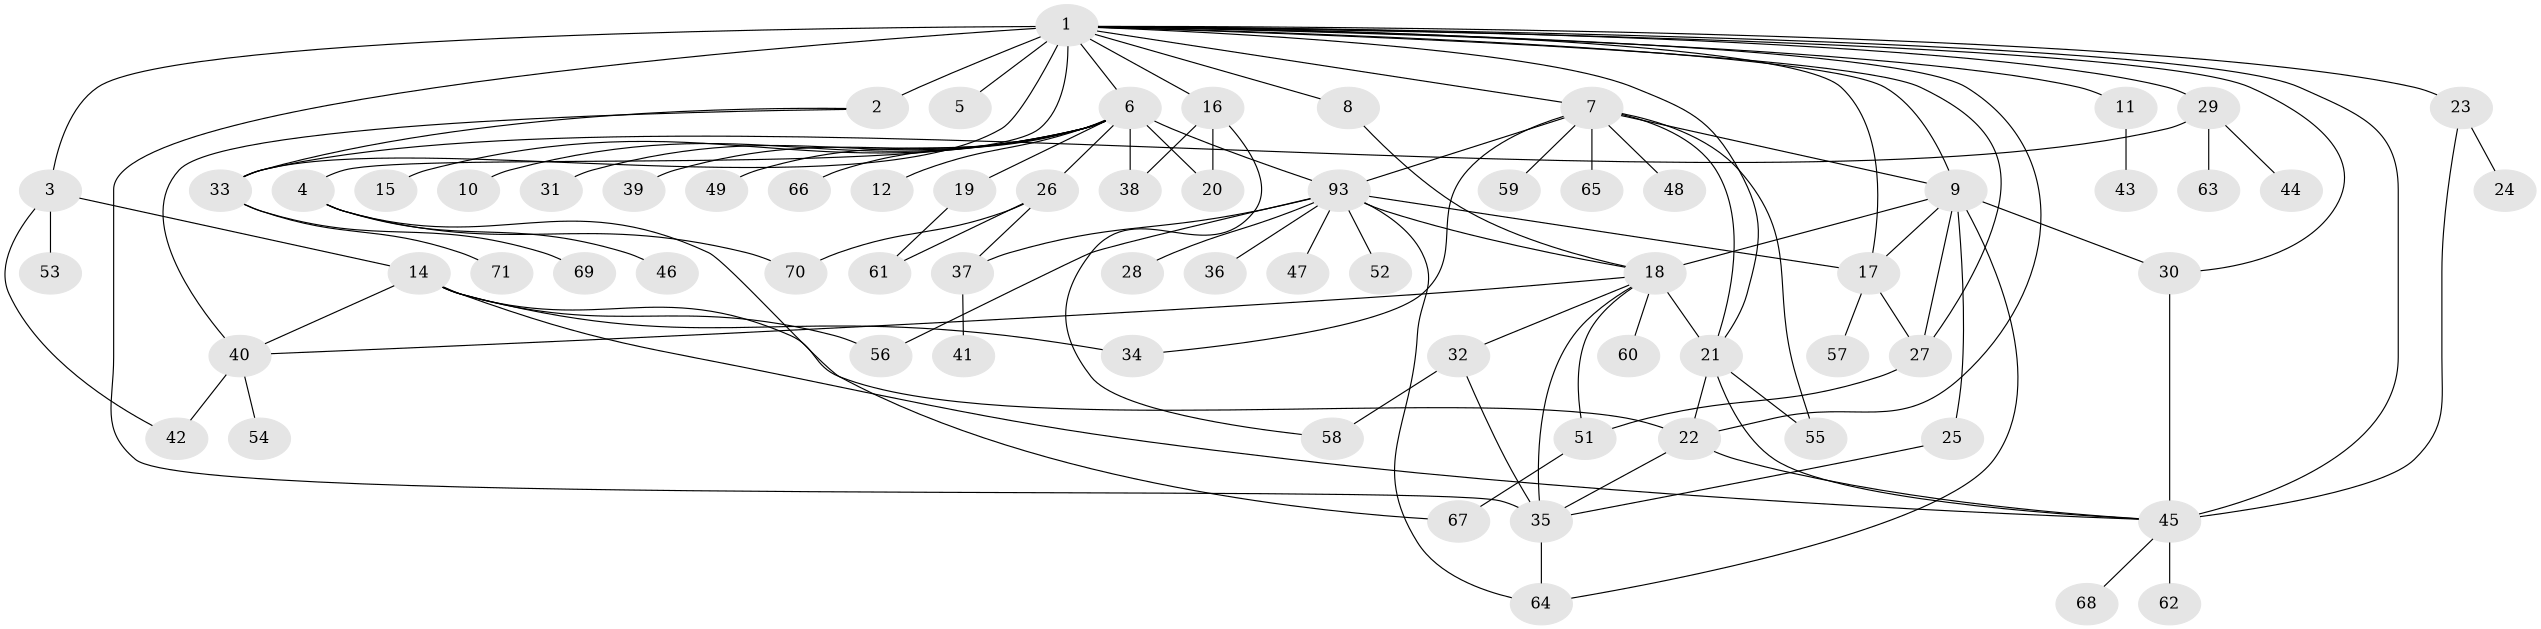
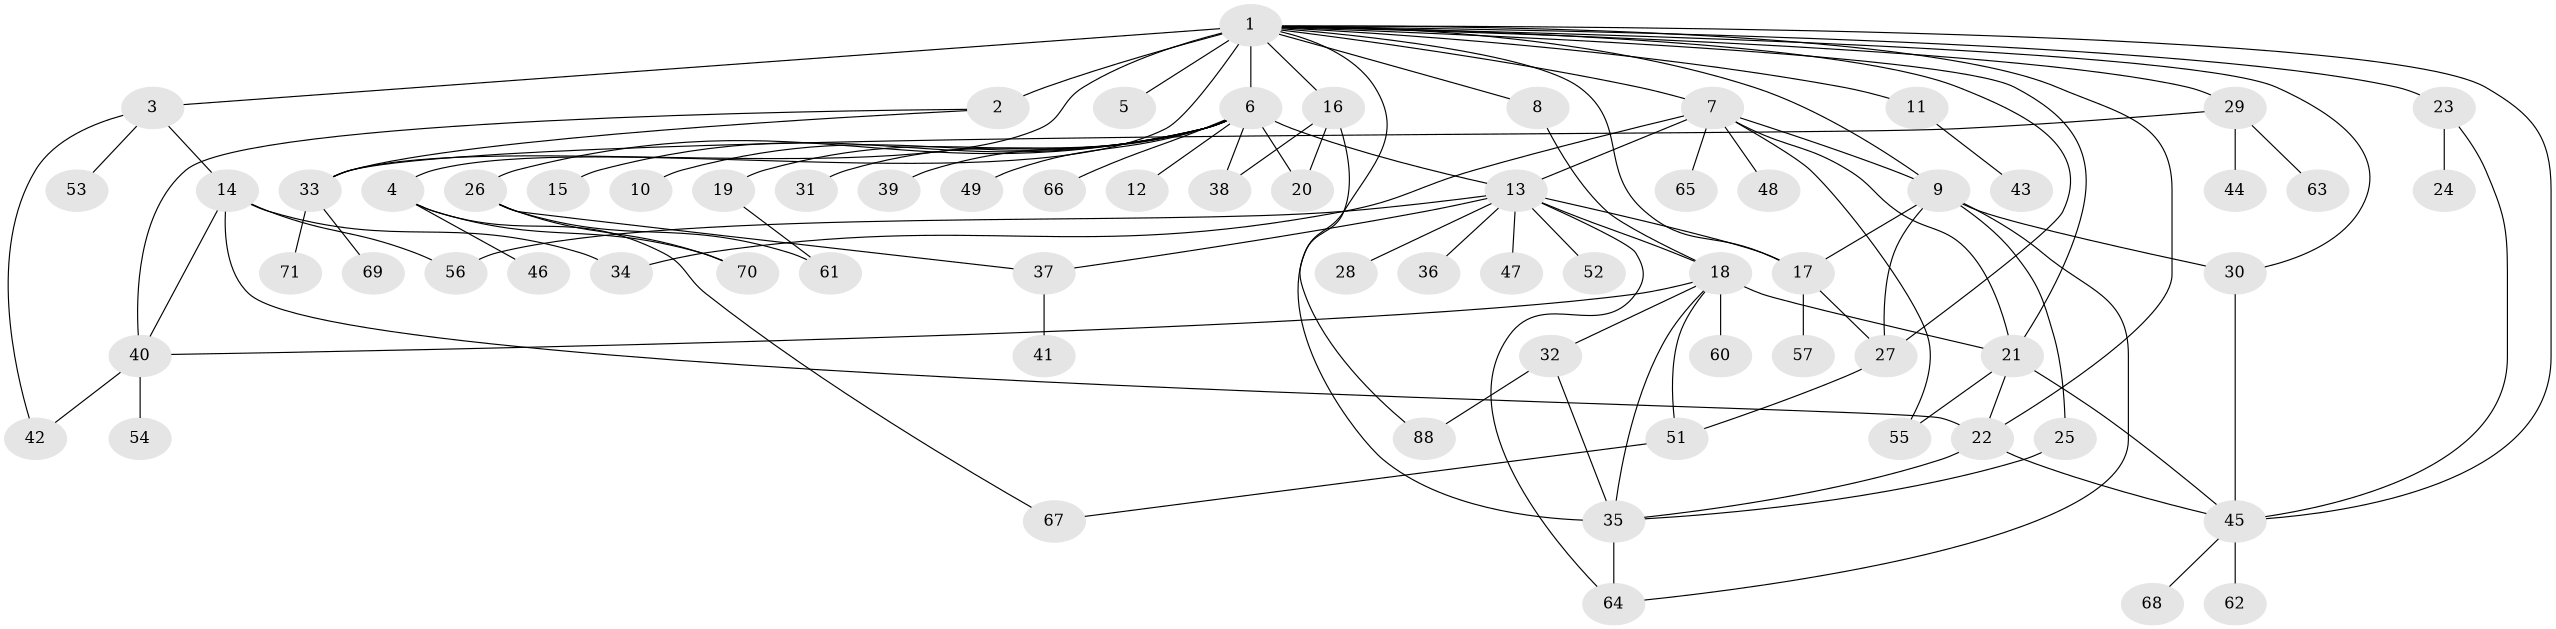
(1339, 191) -> (1516, 191)
(1509, 191) -> none
(1806, 232) -> none
(1332, 439) -> (1424, 439)
(1283, 458) -> none
